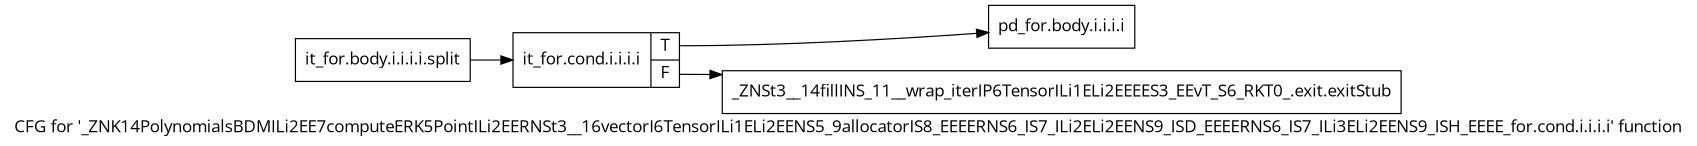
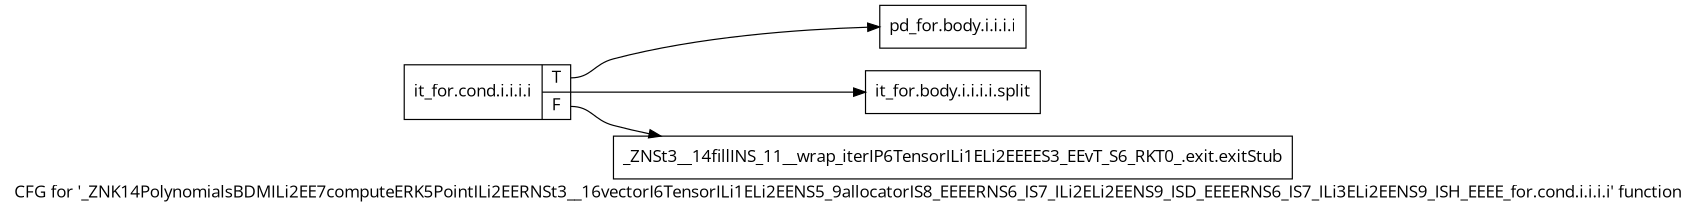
(486, 60) -> (712, 92)
